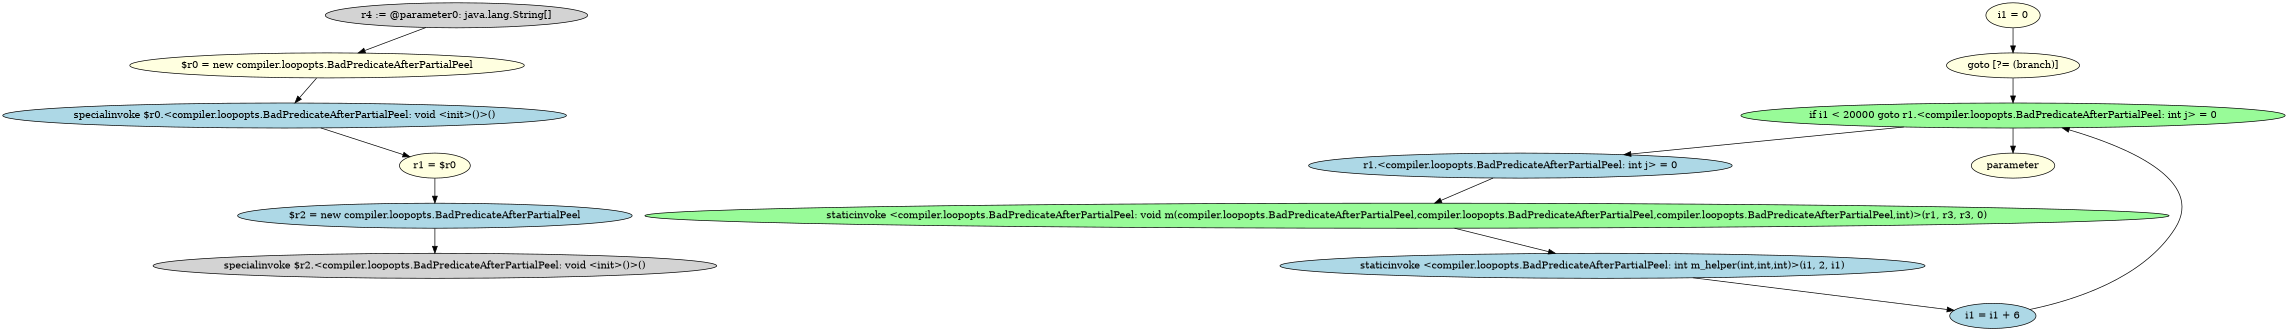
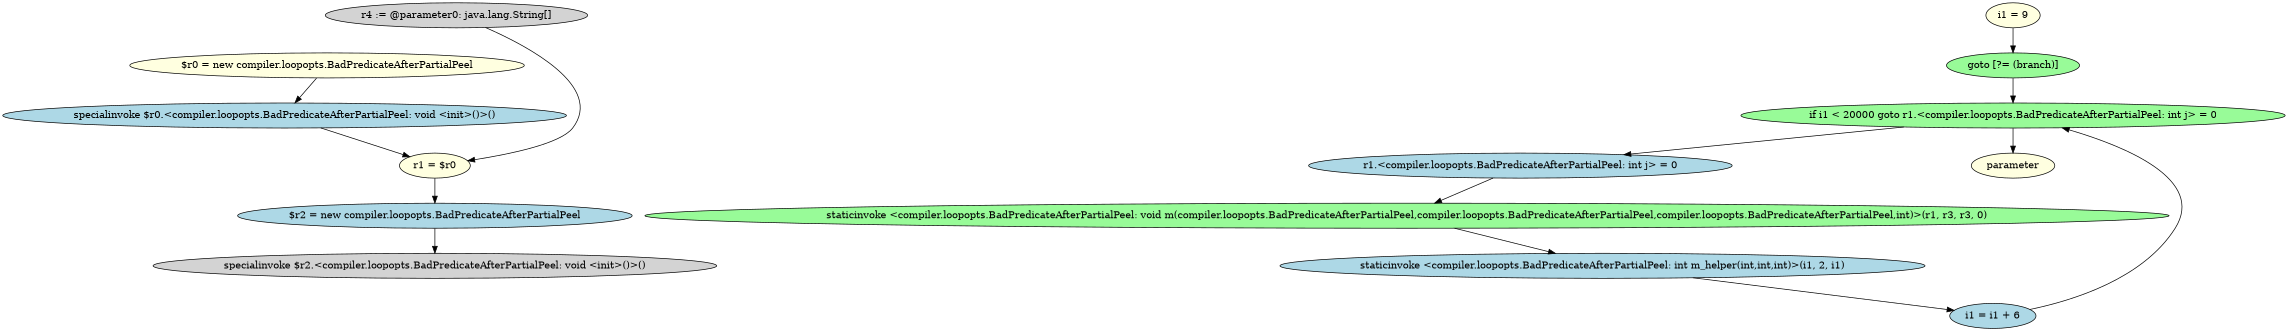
(2013, 15) -> (2013, 15)
(395, 39) -> (579, 106)
(2013, 65) -> (2013, 65)
